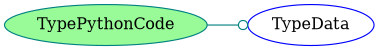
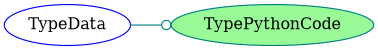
(223, 25) -> (146, 25)
